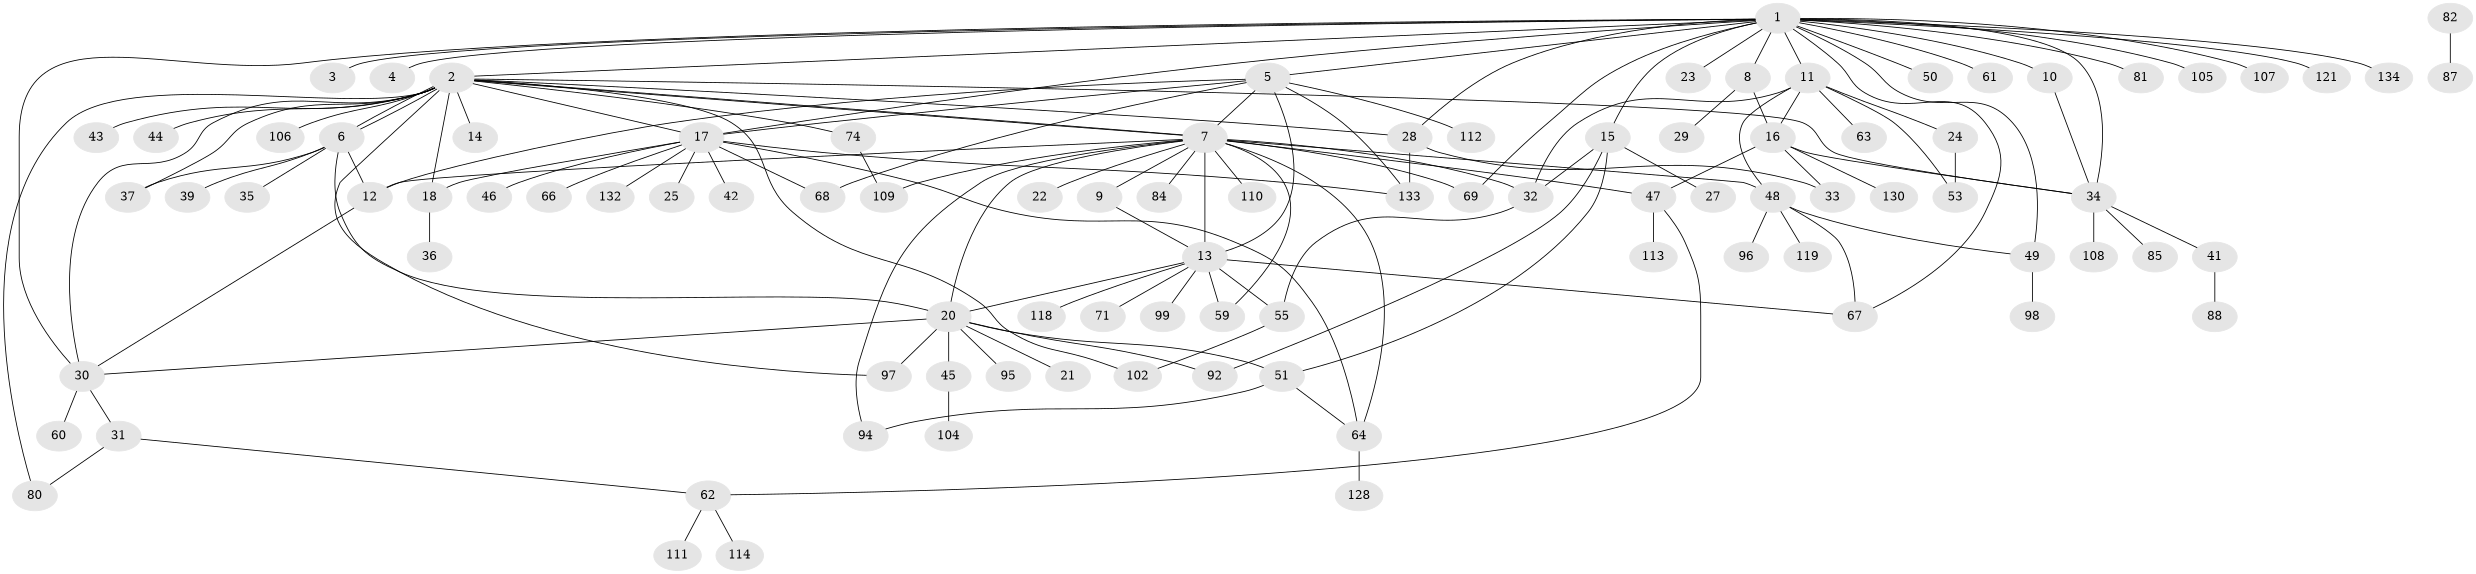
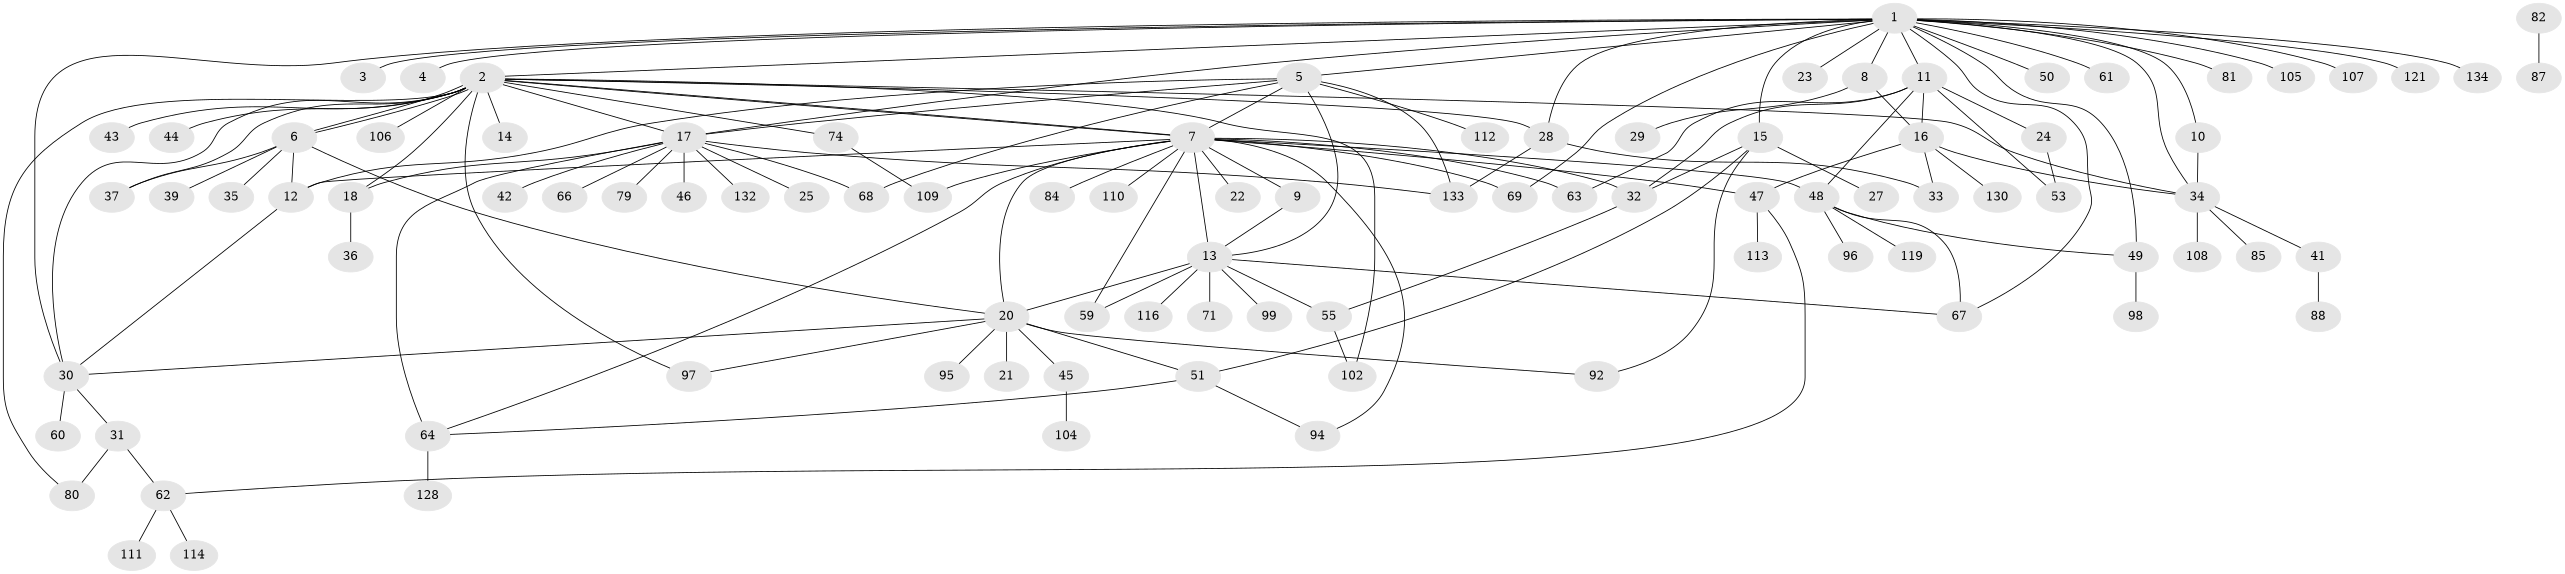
none -> (1388, 152)
none -> (624, 197)
(1042, 317) -> (1148, 317)
